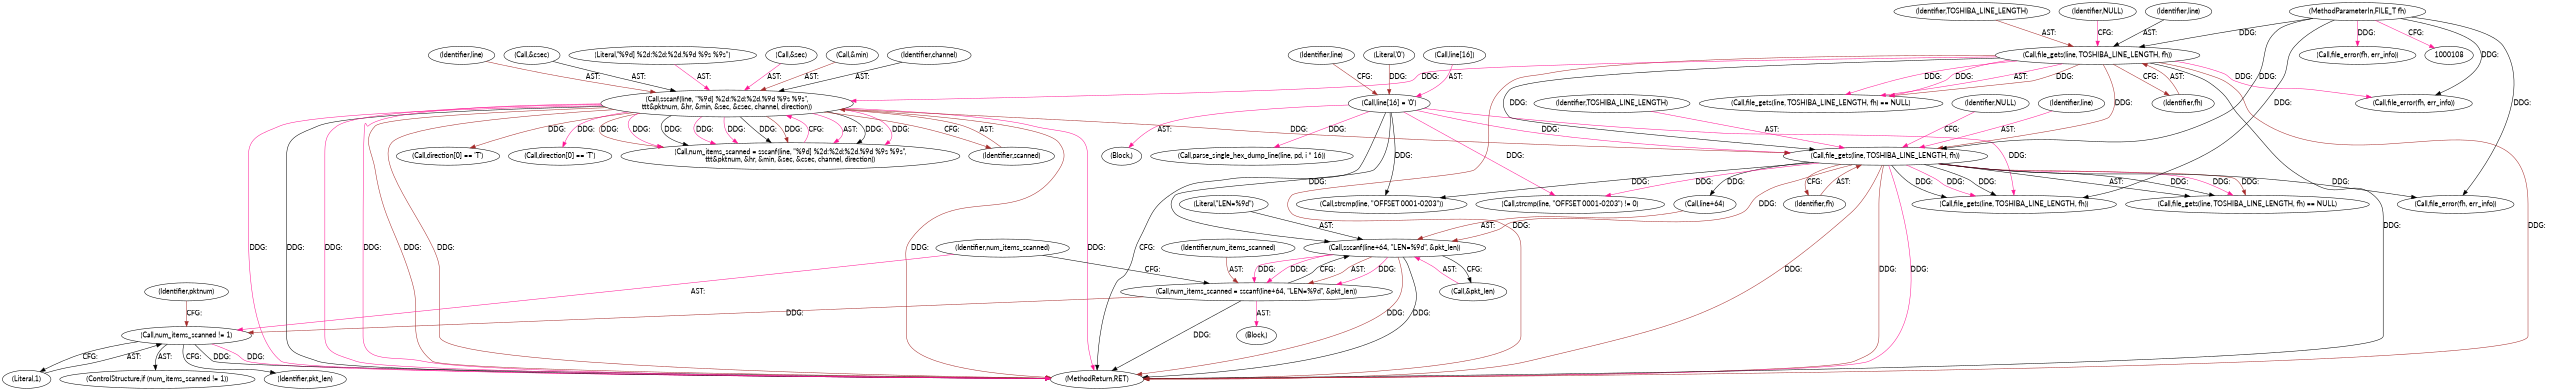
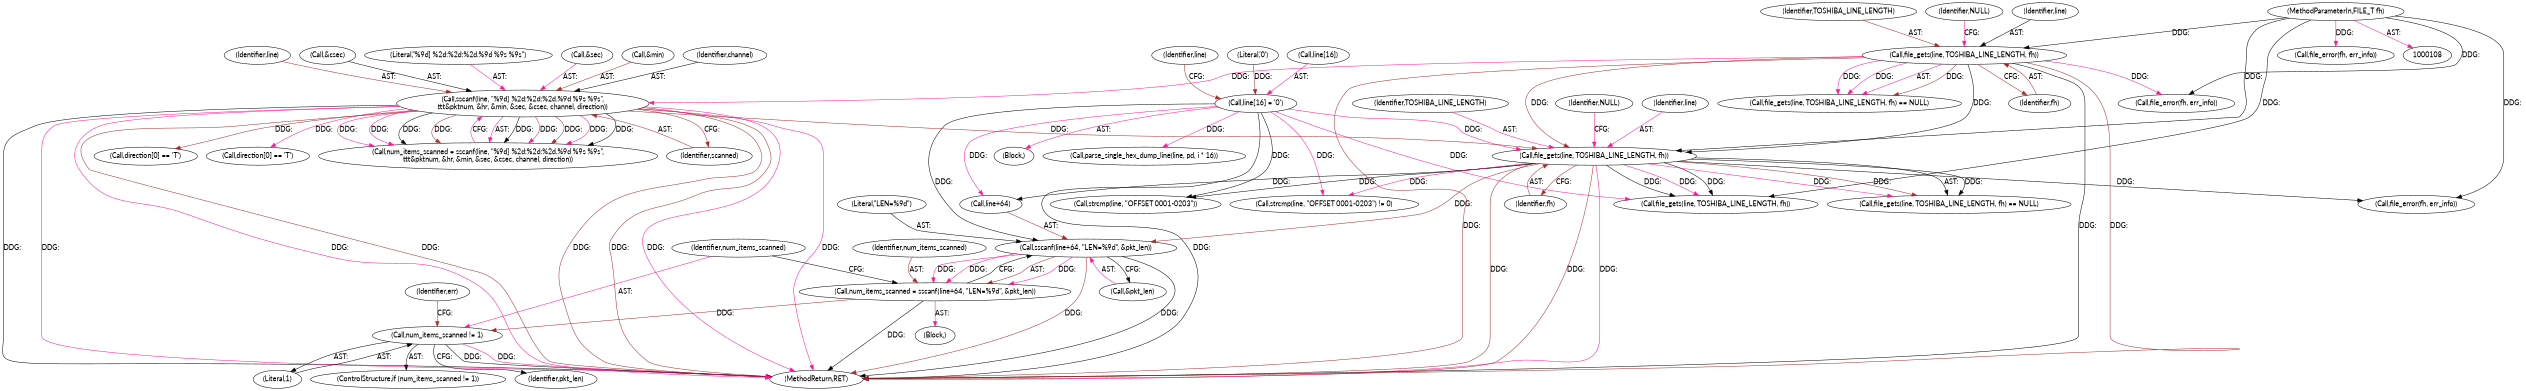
(2417, 33) -> (2395, 33)
none -> (1065, 120)
(1148, 248) -> (1203, 248)
(187, 292) -> (437, 292)
(91, 357) -> (342, 357)
